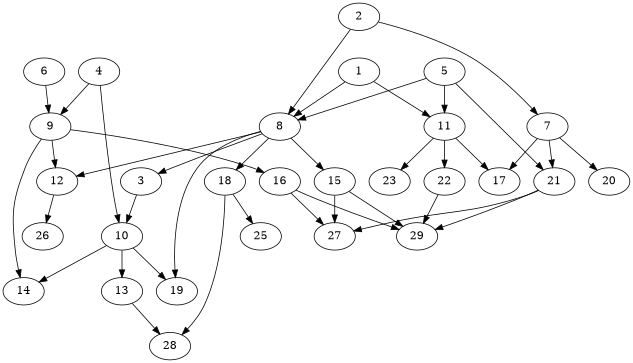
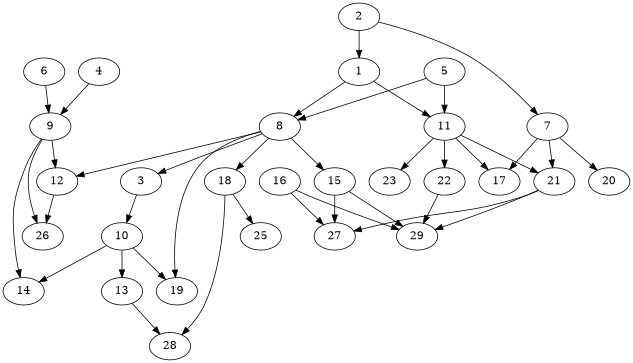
(322, 68) -> (359, 40)
(497, 124) -> (496, 152)
(165, 145) -> (28, 177)
(107, 150) -> none
